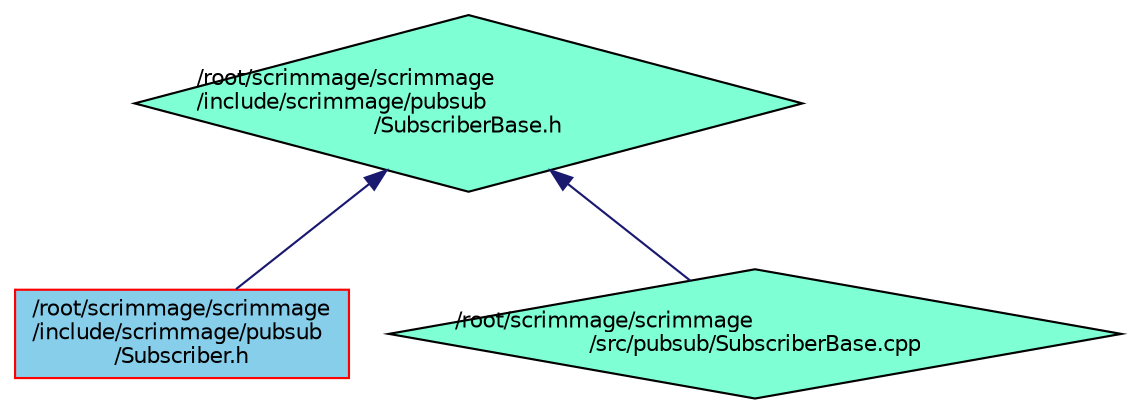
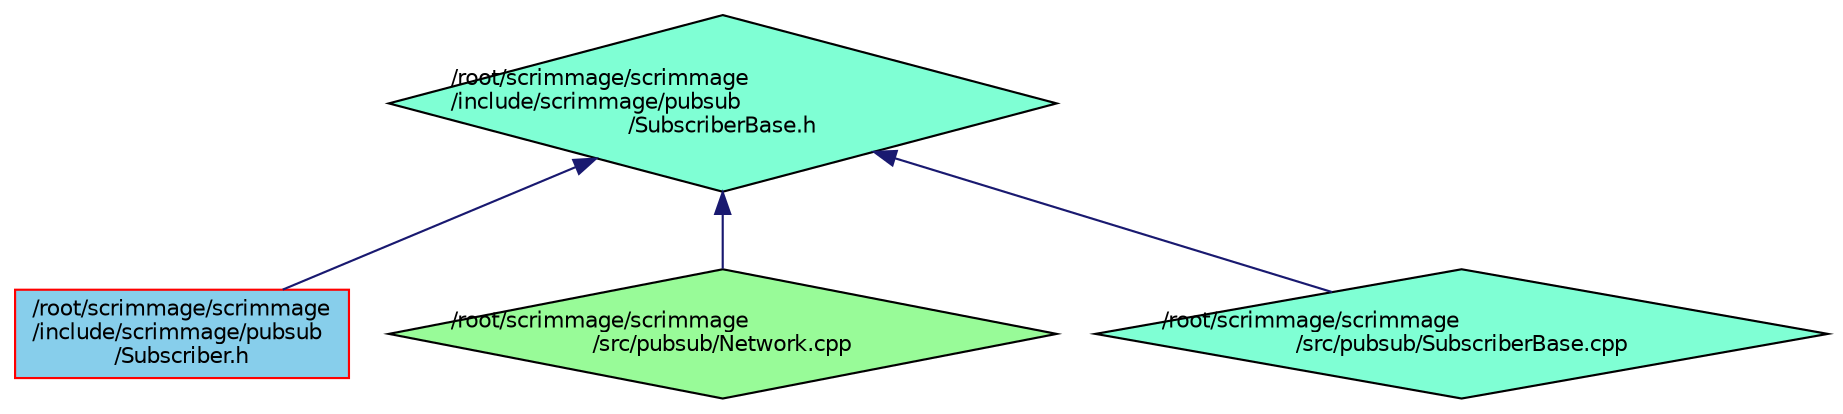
none -> (723, 334)
